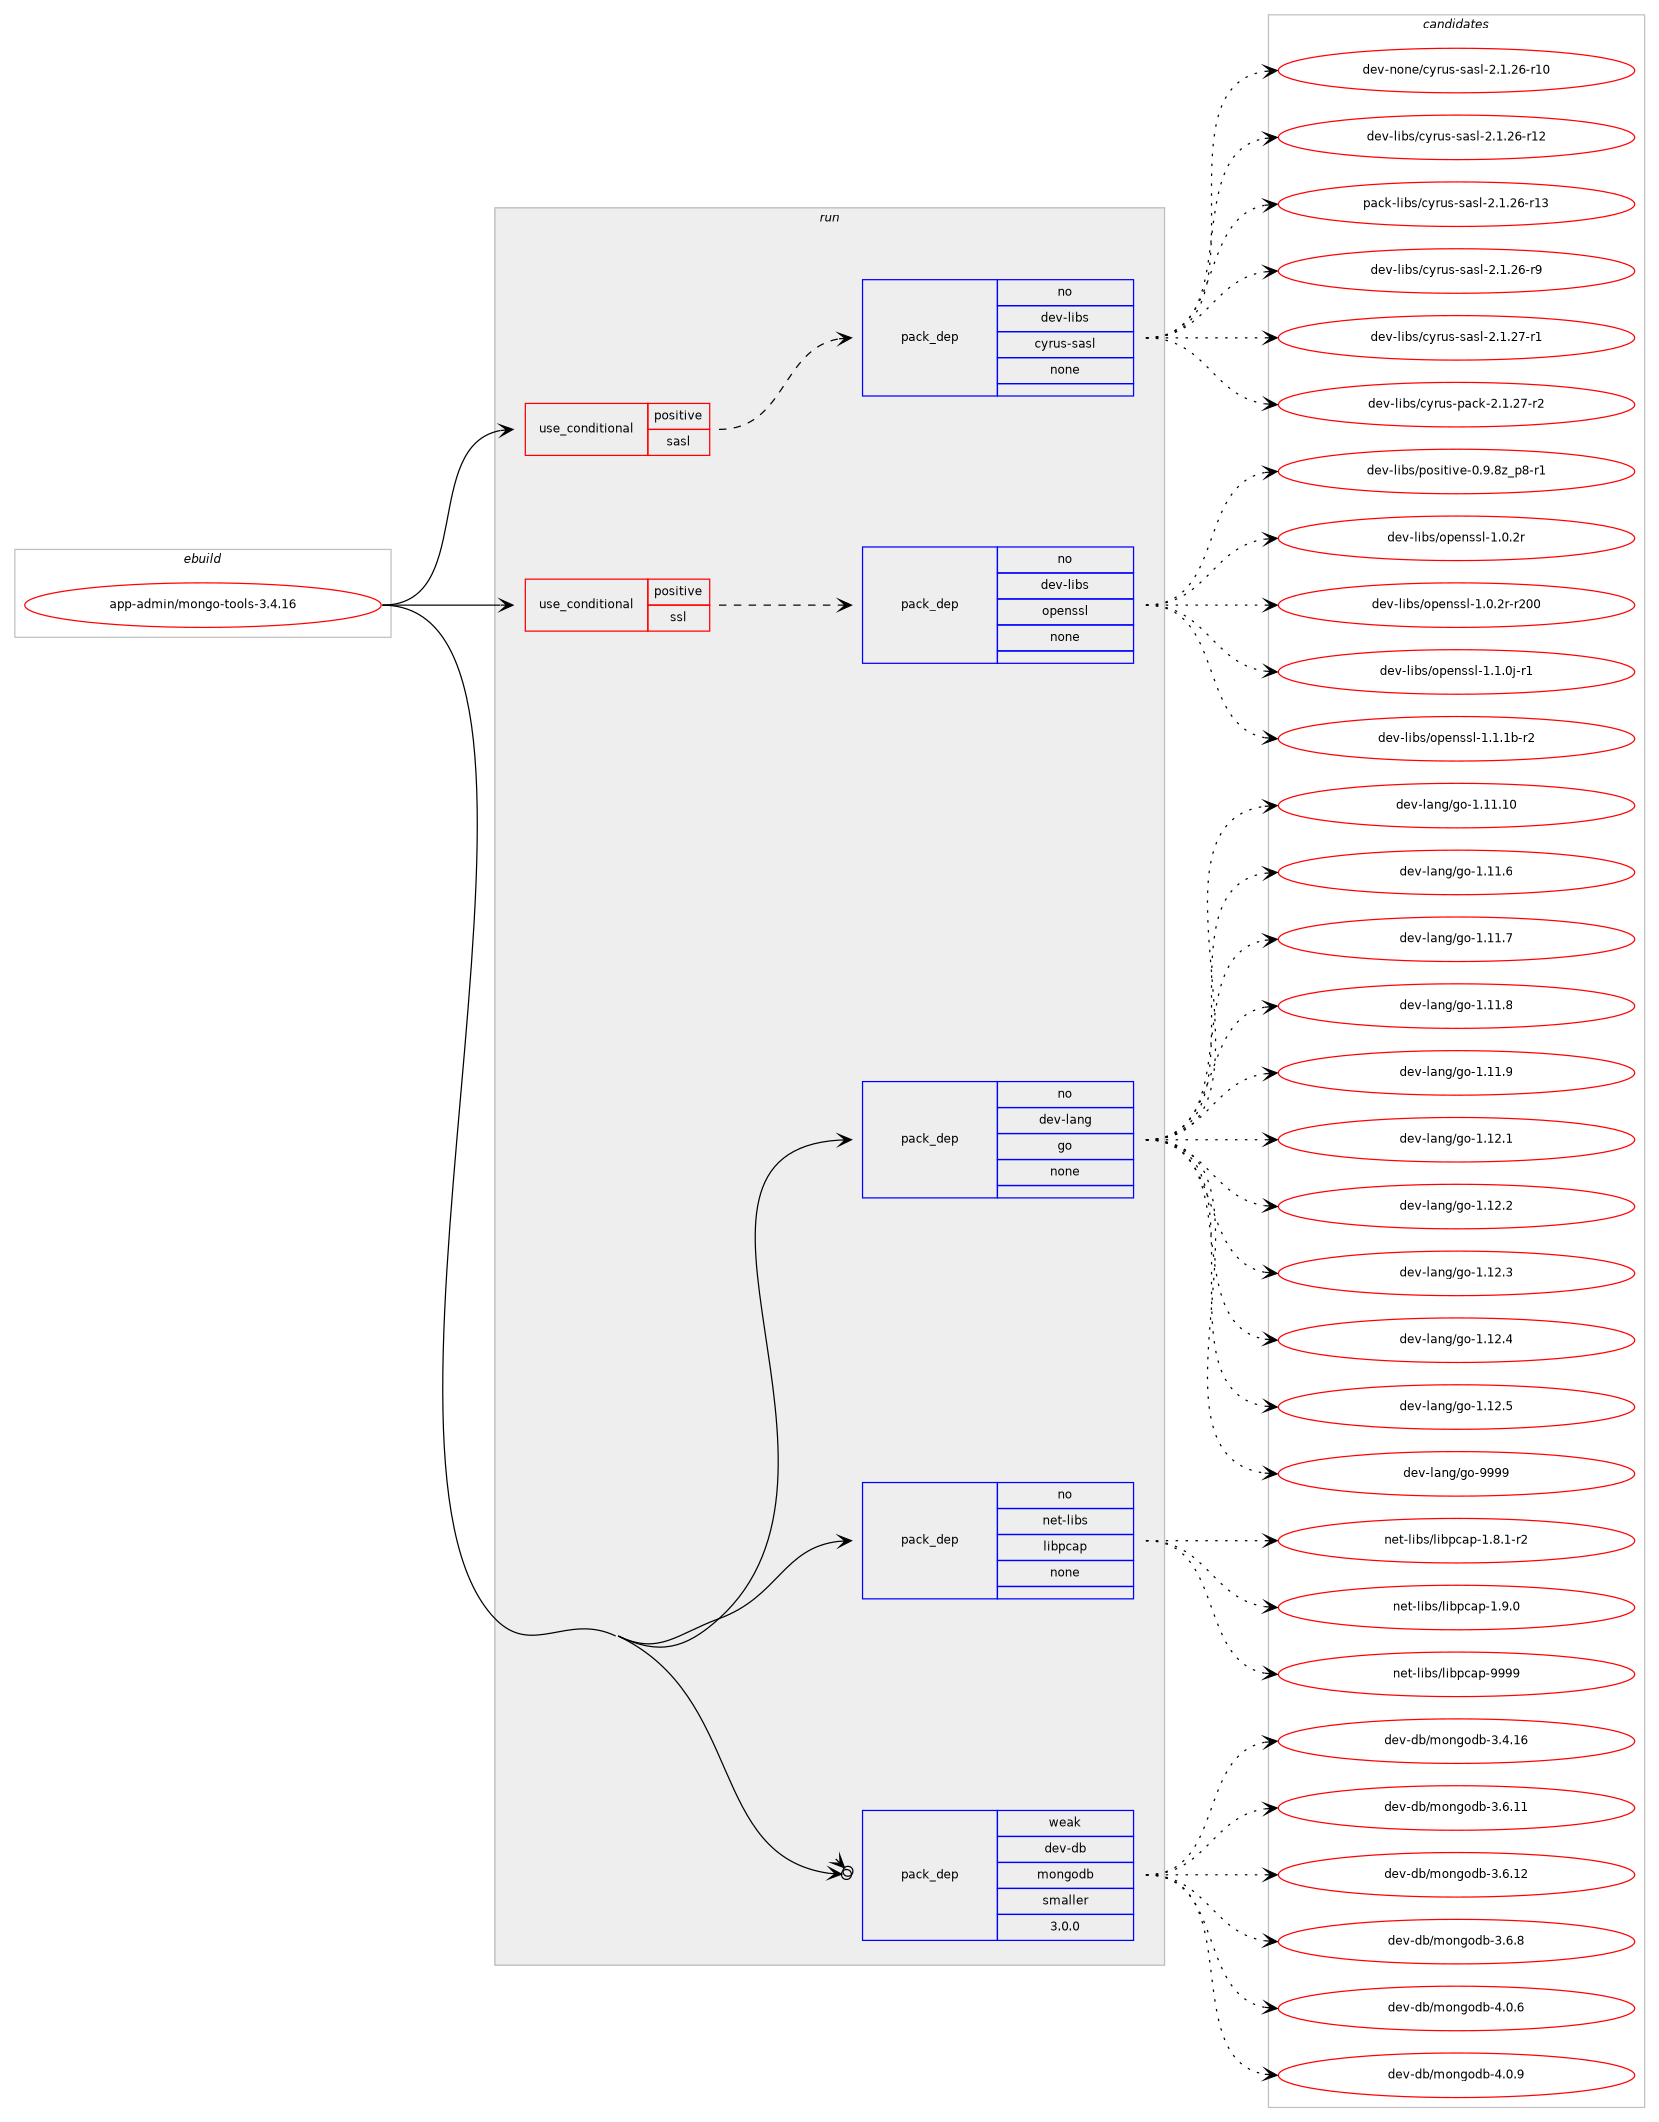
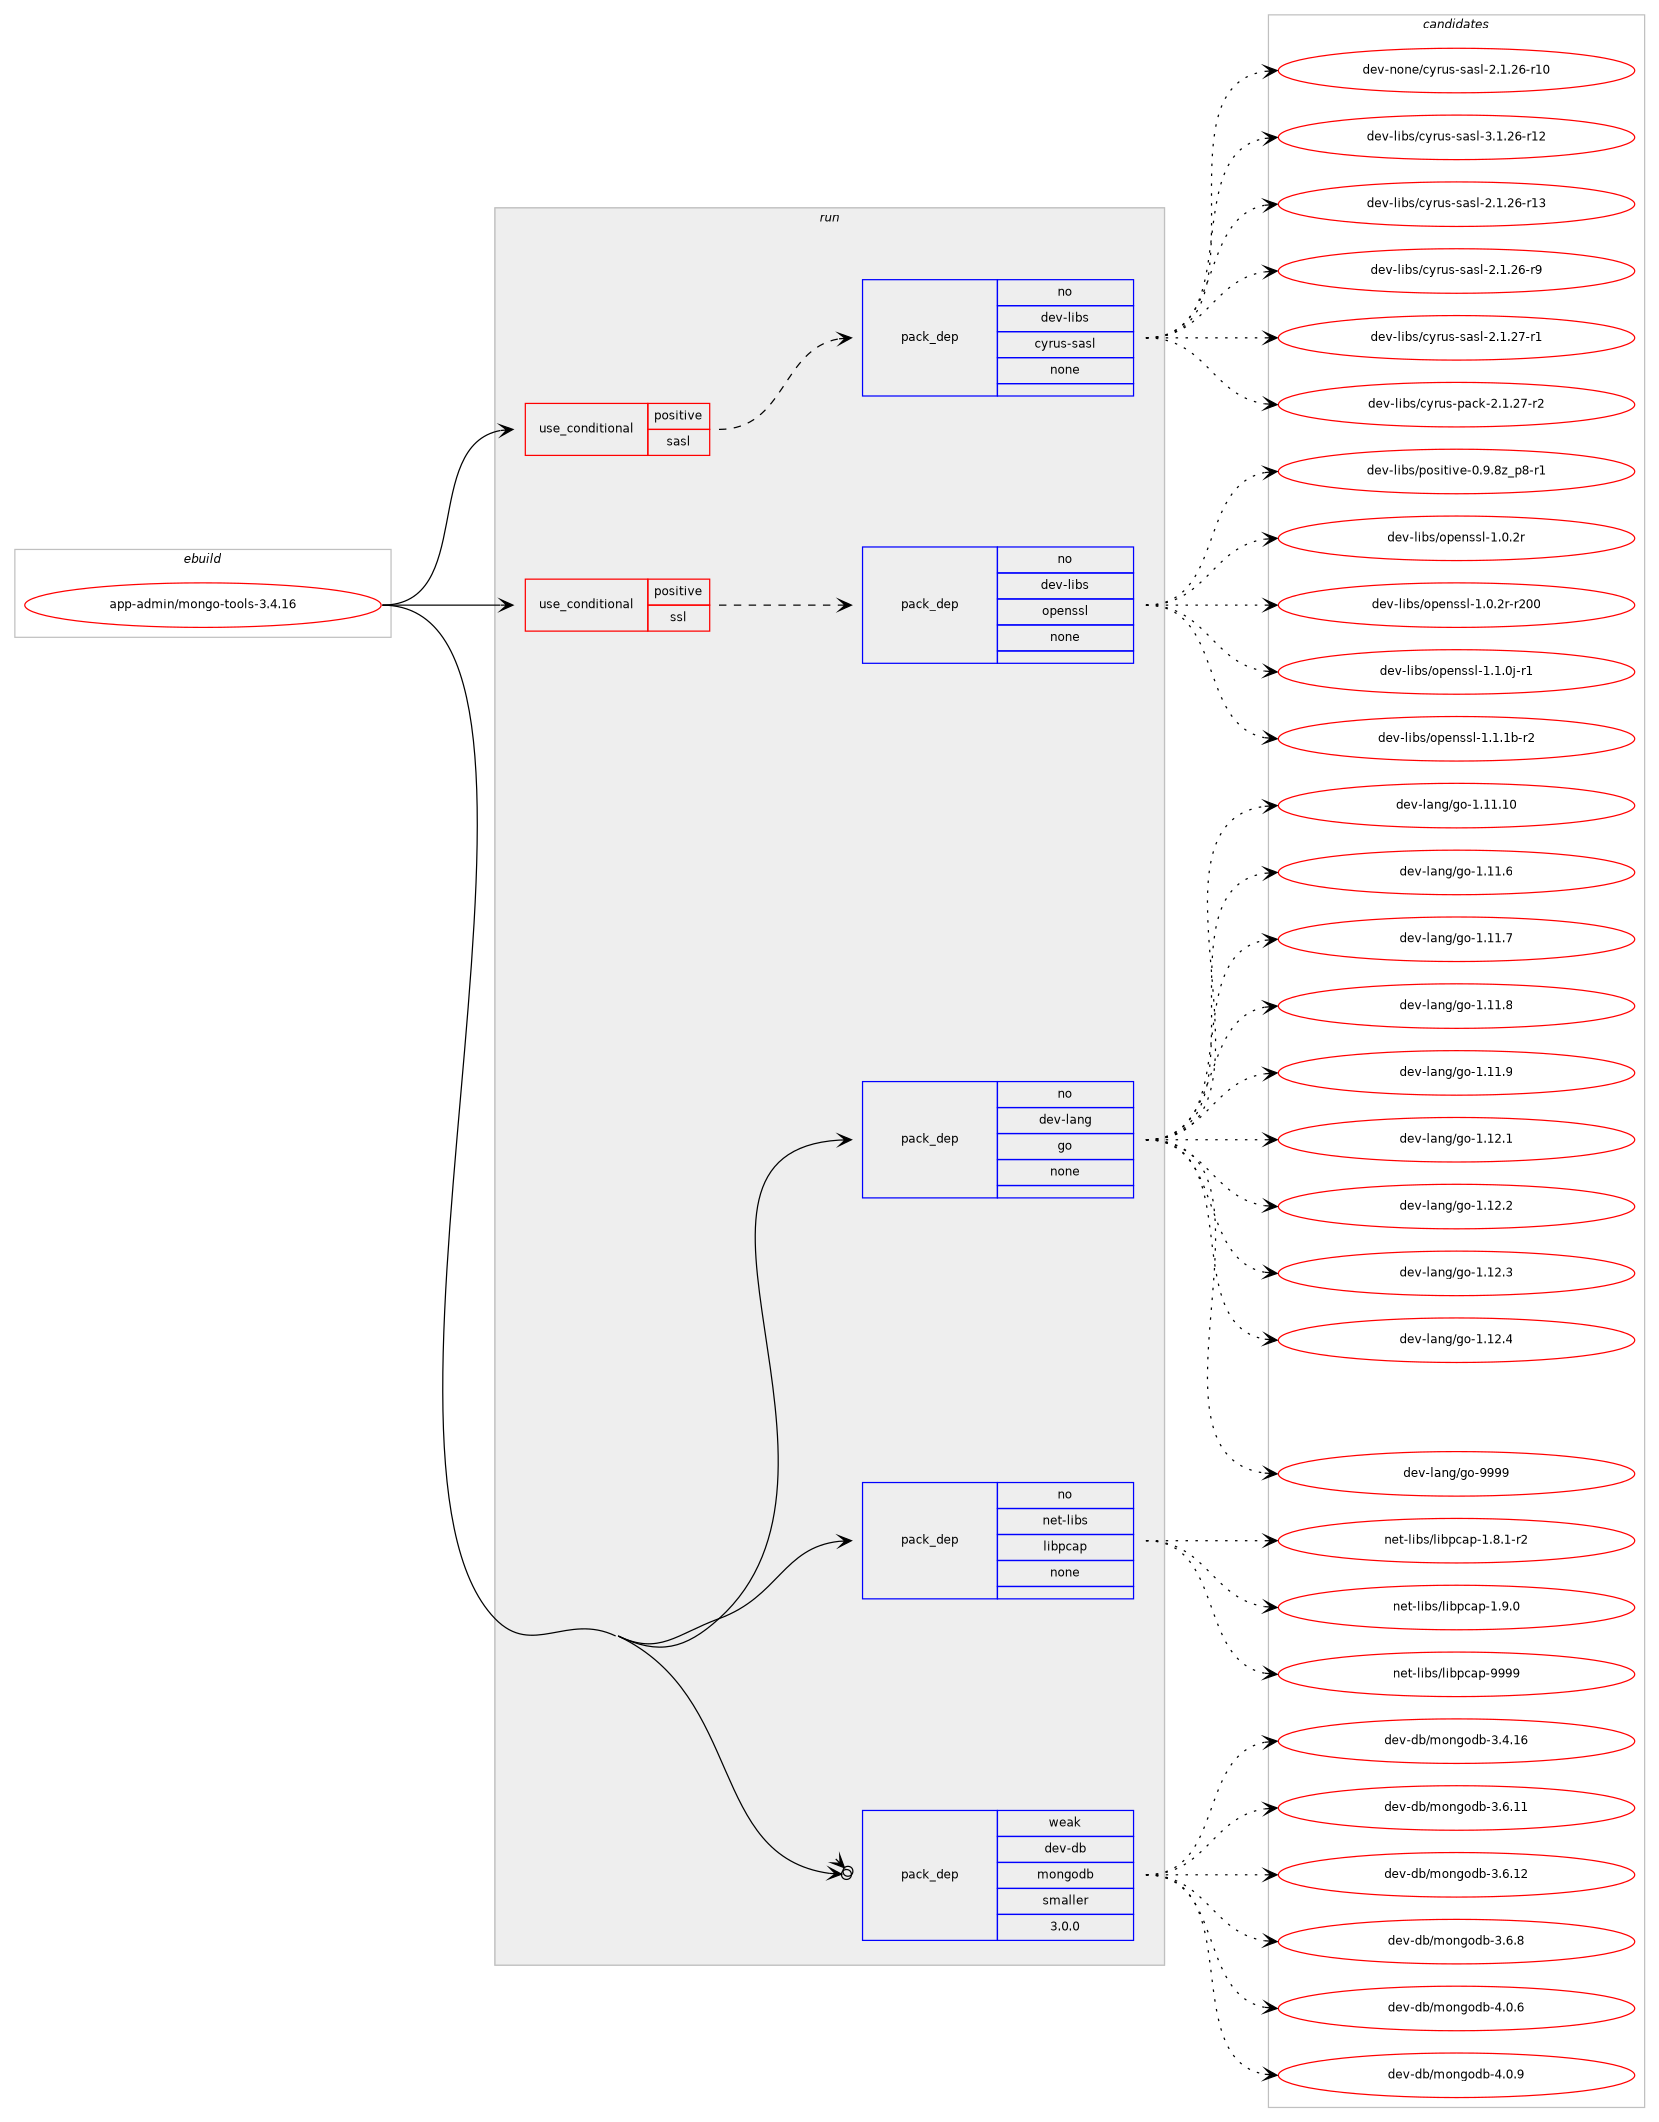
(1457, 137) -> (1457, 137)
(1457, 204) -> (1457, 204)
(1457, 1407) -> none
